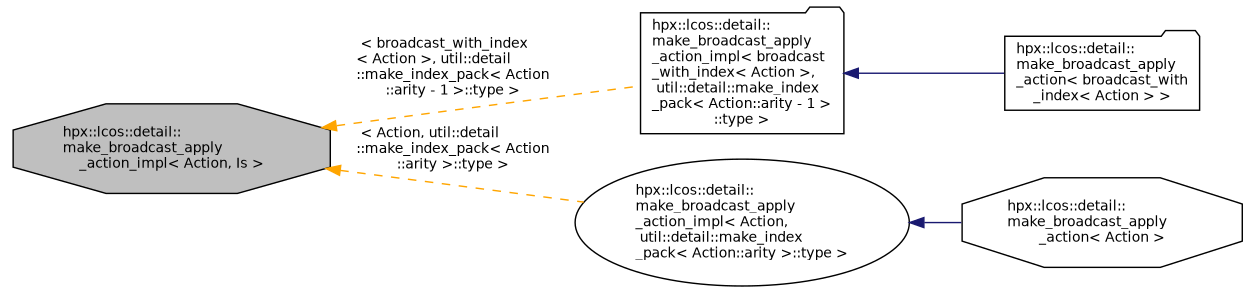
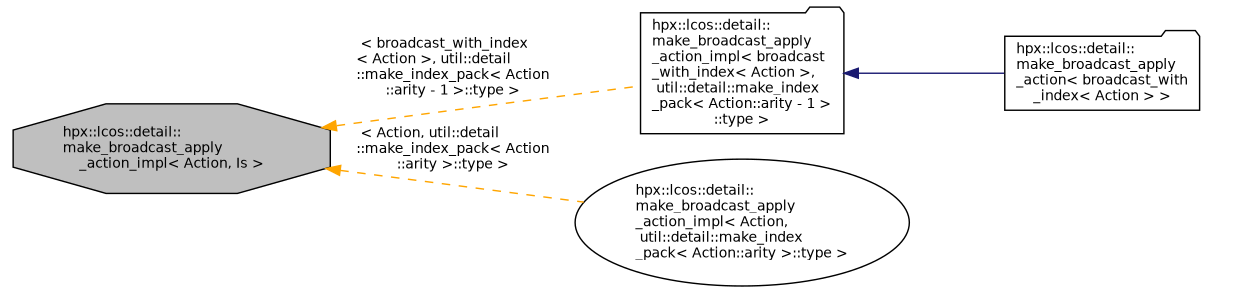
(1102, 223) -> none
